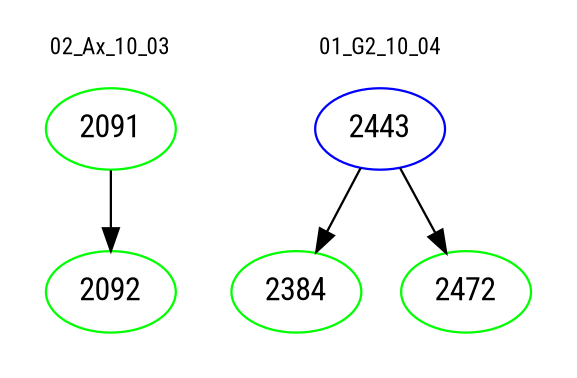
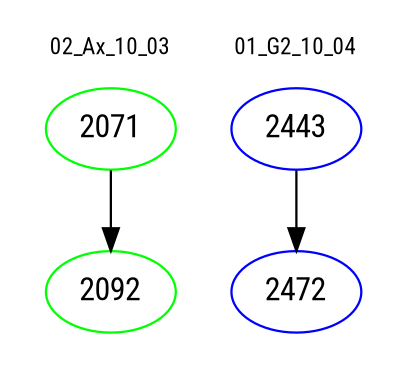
(111, 129) -> (111, 129)
(296, 292) -> none
(466, 292) -> (296, 292)
